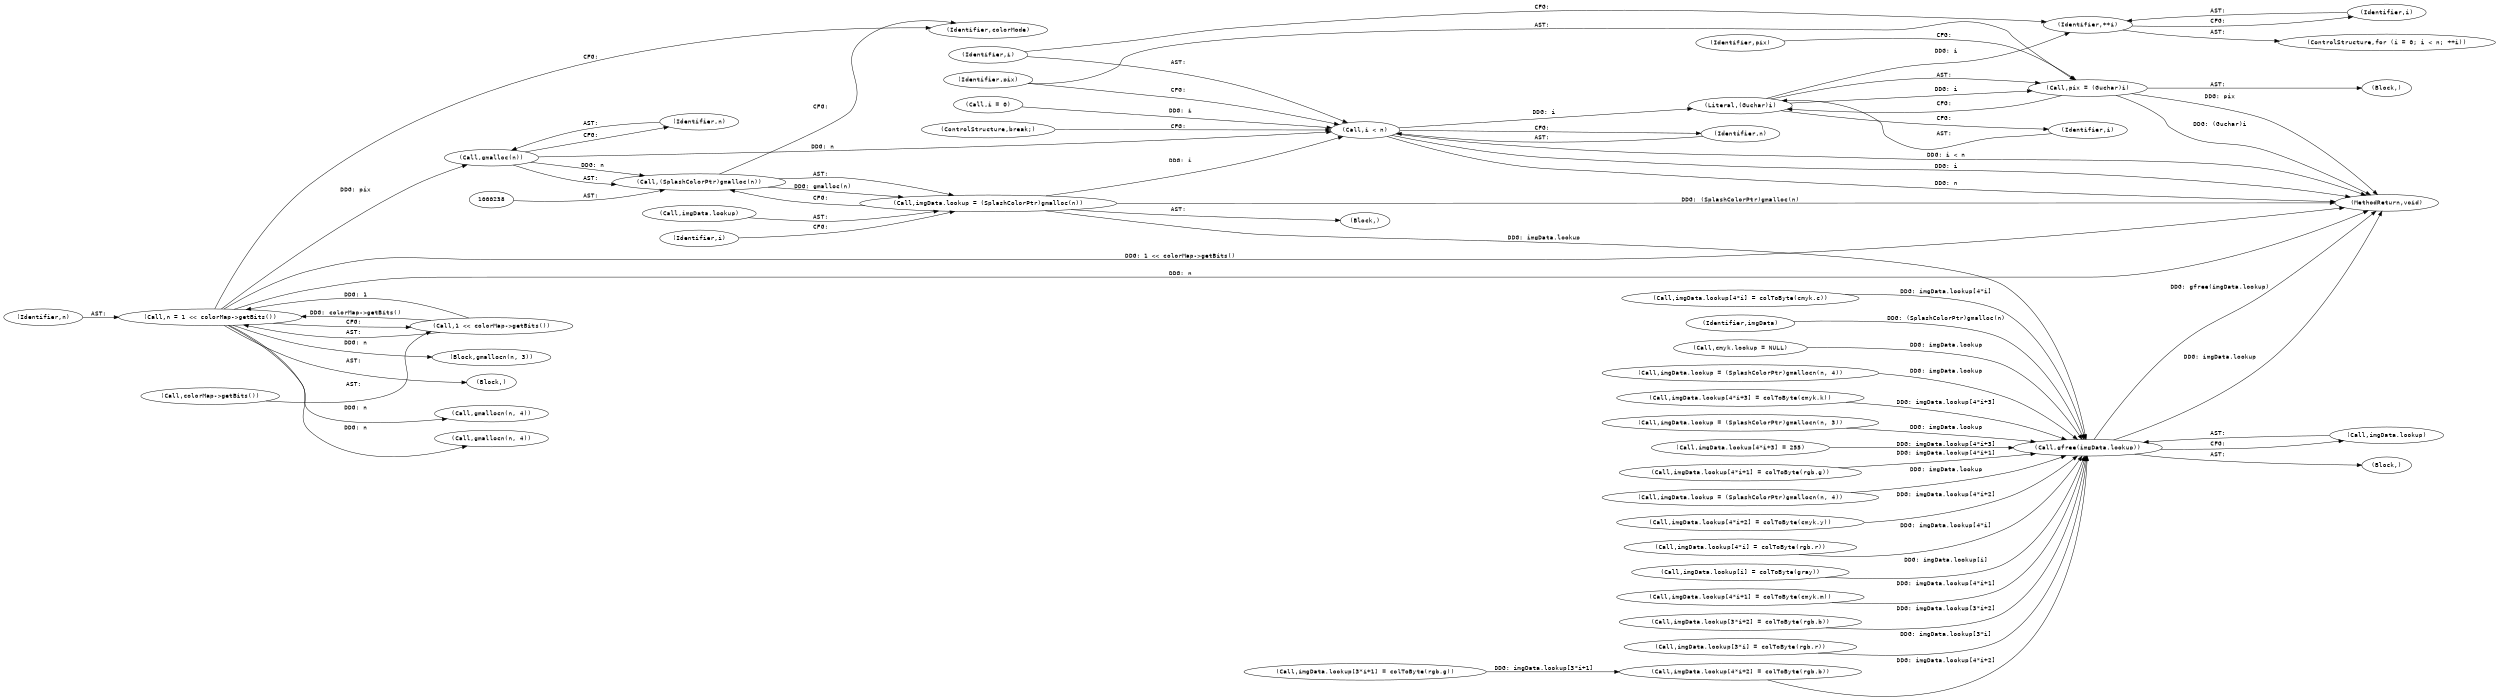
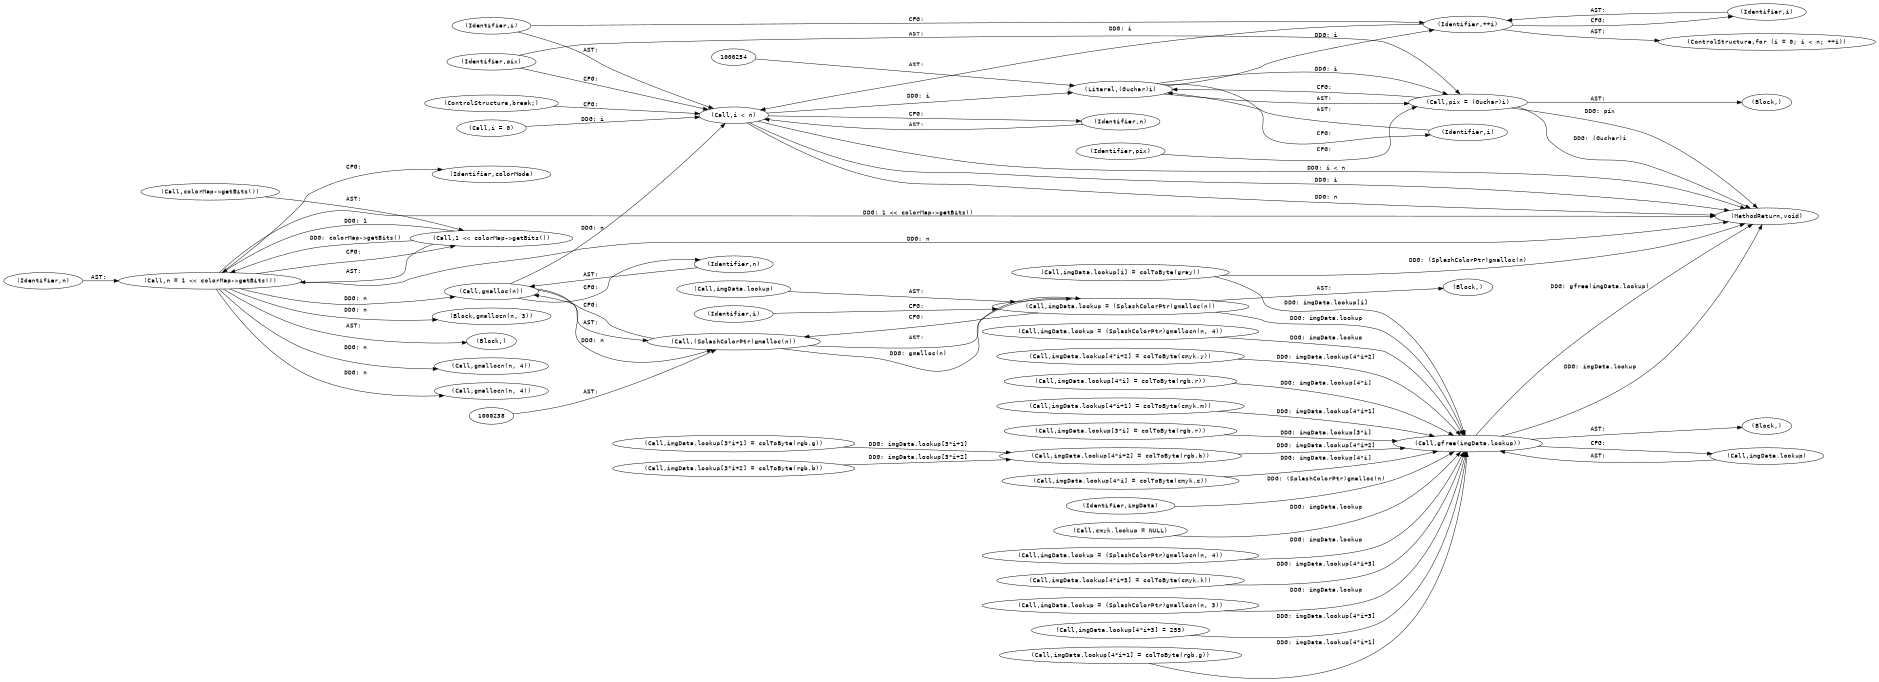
none -> (734, 57)
(856, 101) -> (597, 315)
(1193, 172) -> (1092, 51)
(356, 190) -> (356, 299)
(1723, 203) -> (1483, 268)
(2002, 613) -> (925, 462)
